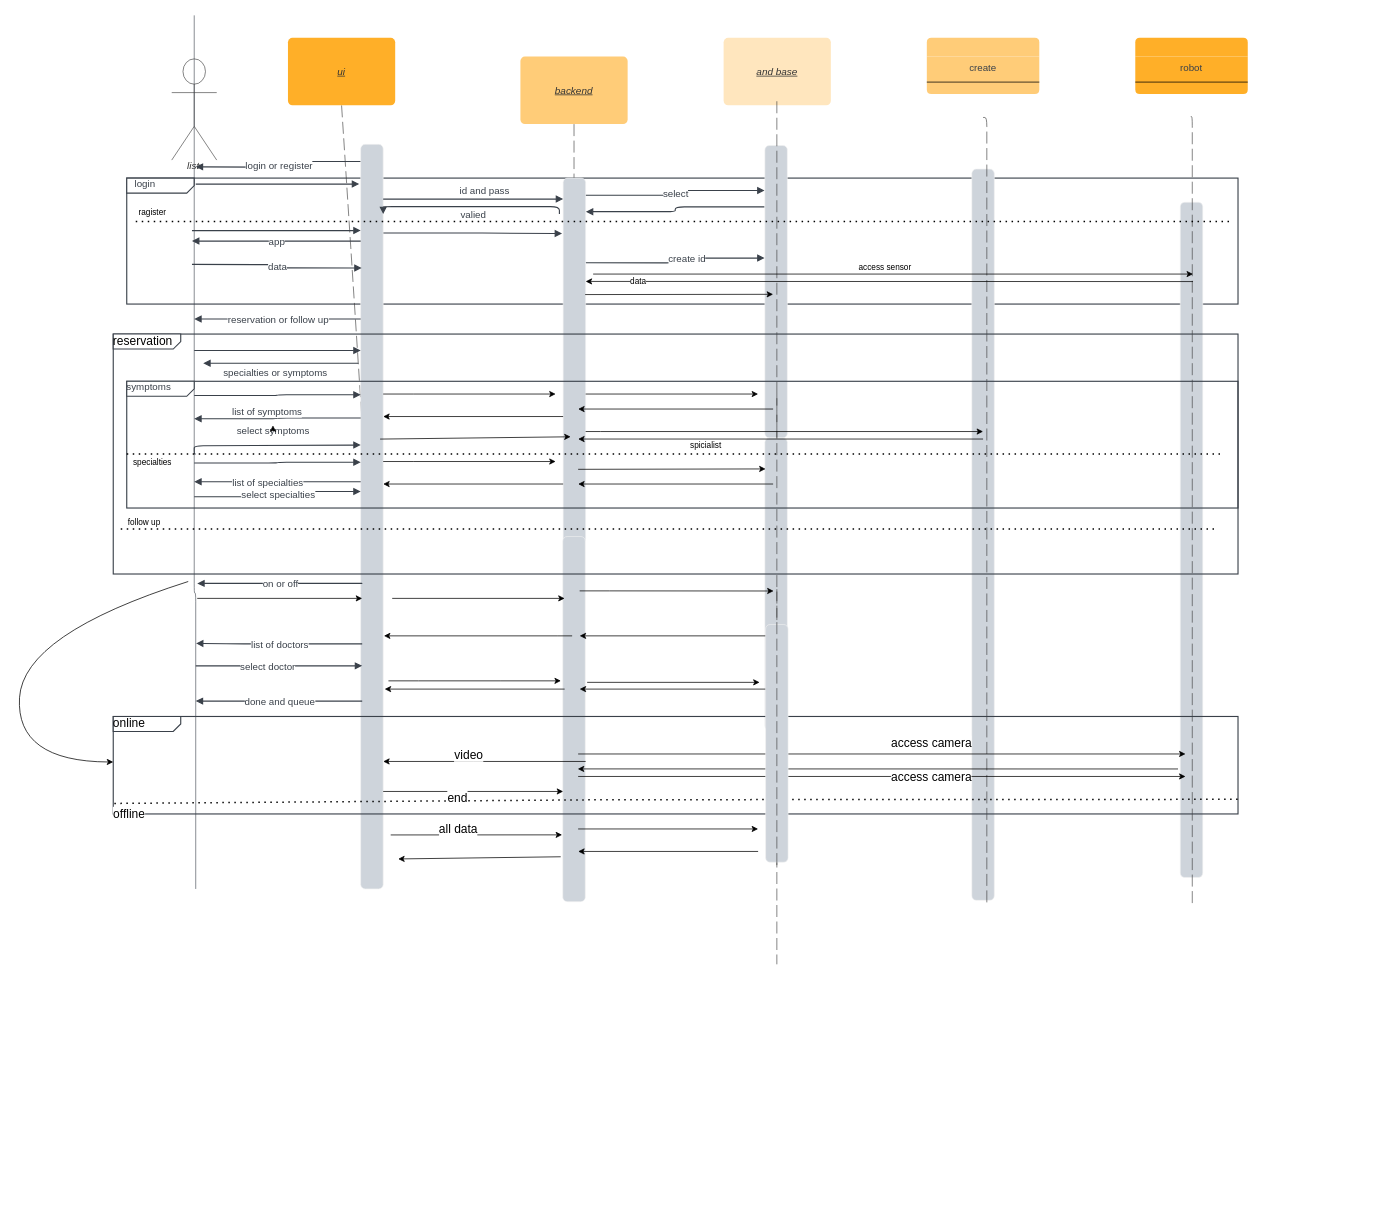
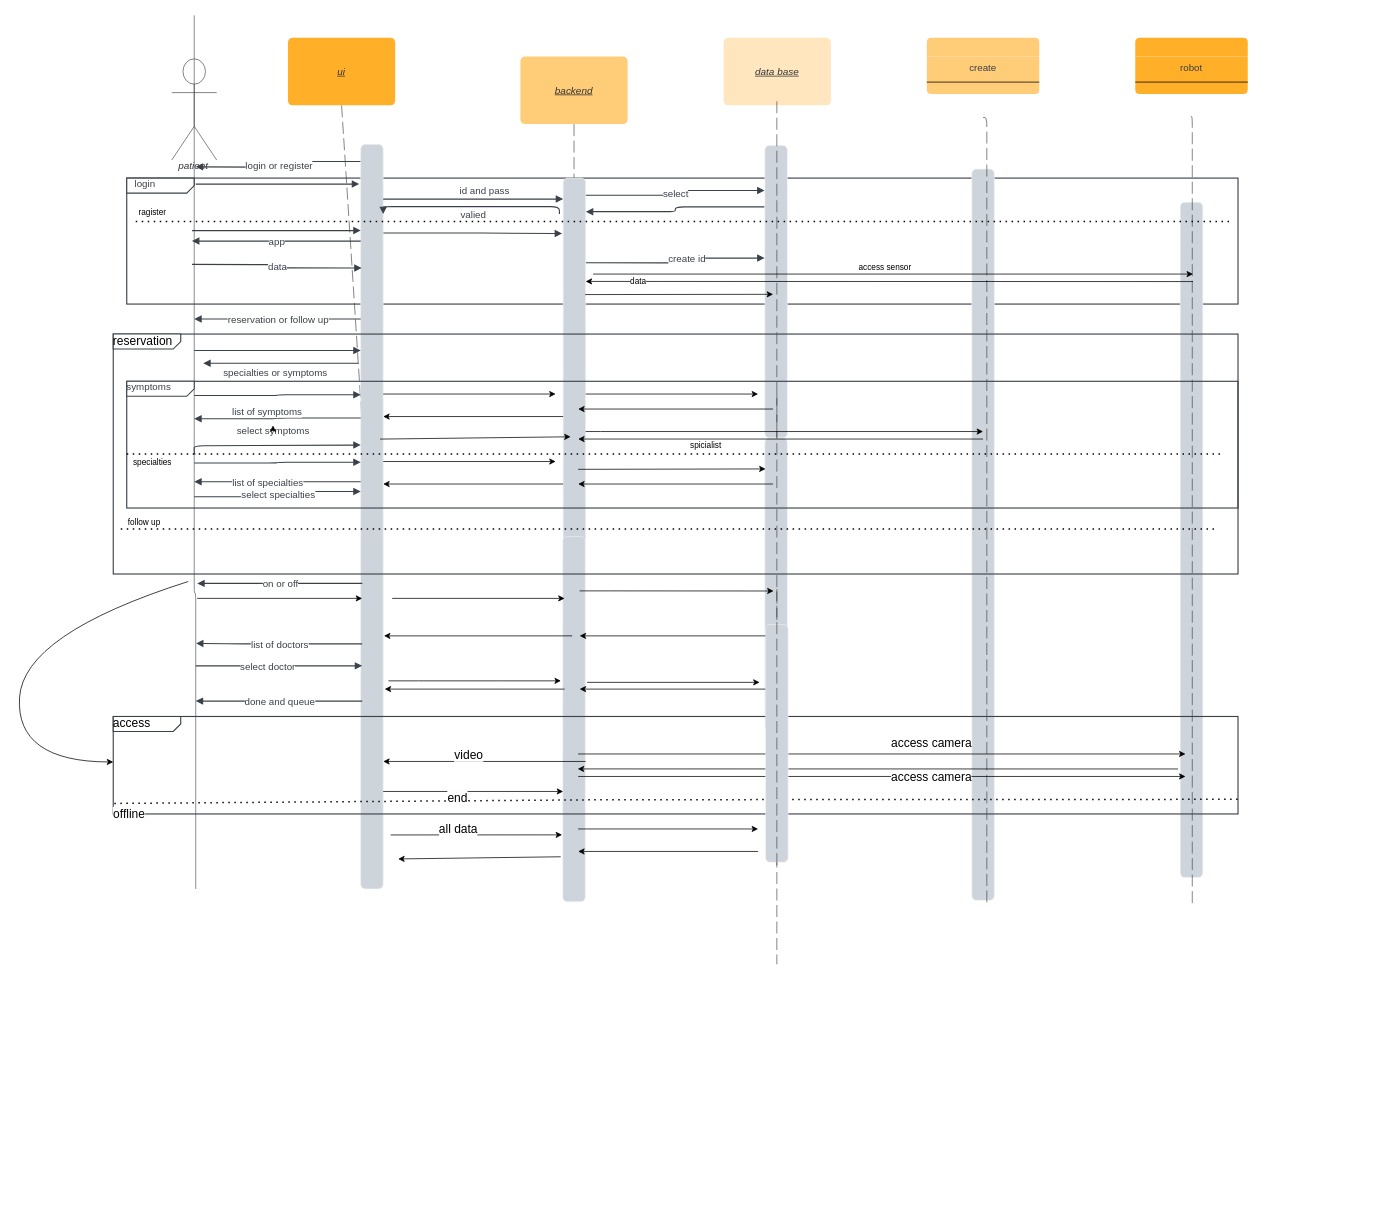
(777, 72) -> (777, 72)
(193, 166) -> (193, 166)
(130, 717) -> (133, 717)
